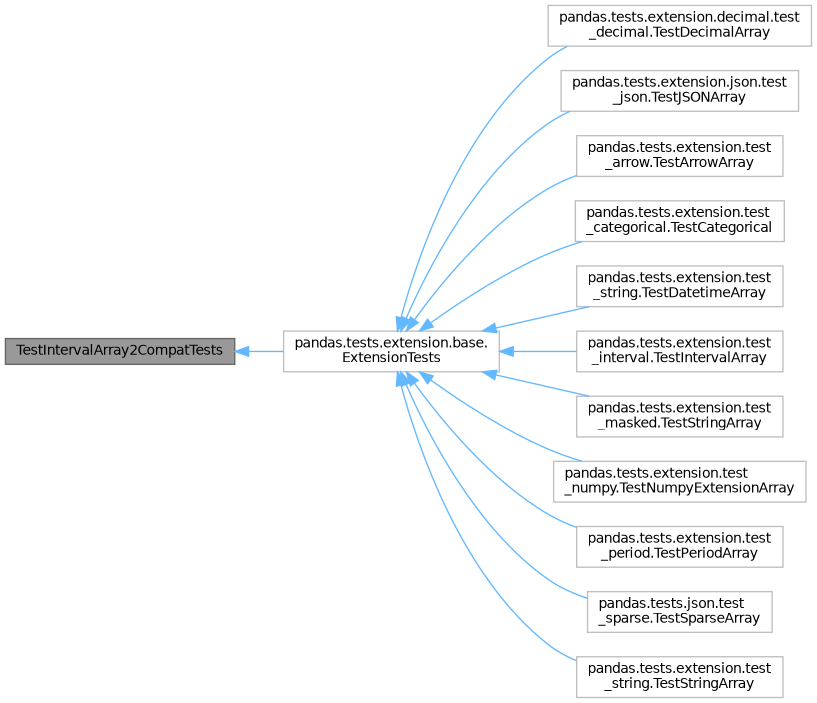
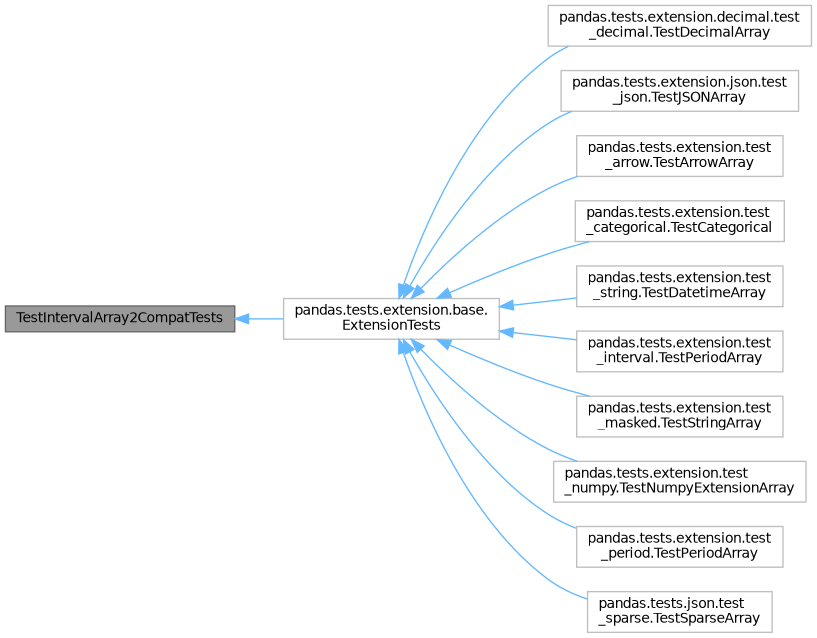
(680, 351) -> (680, 351)
(680, 677) -> none
